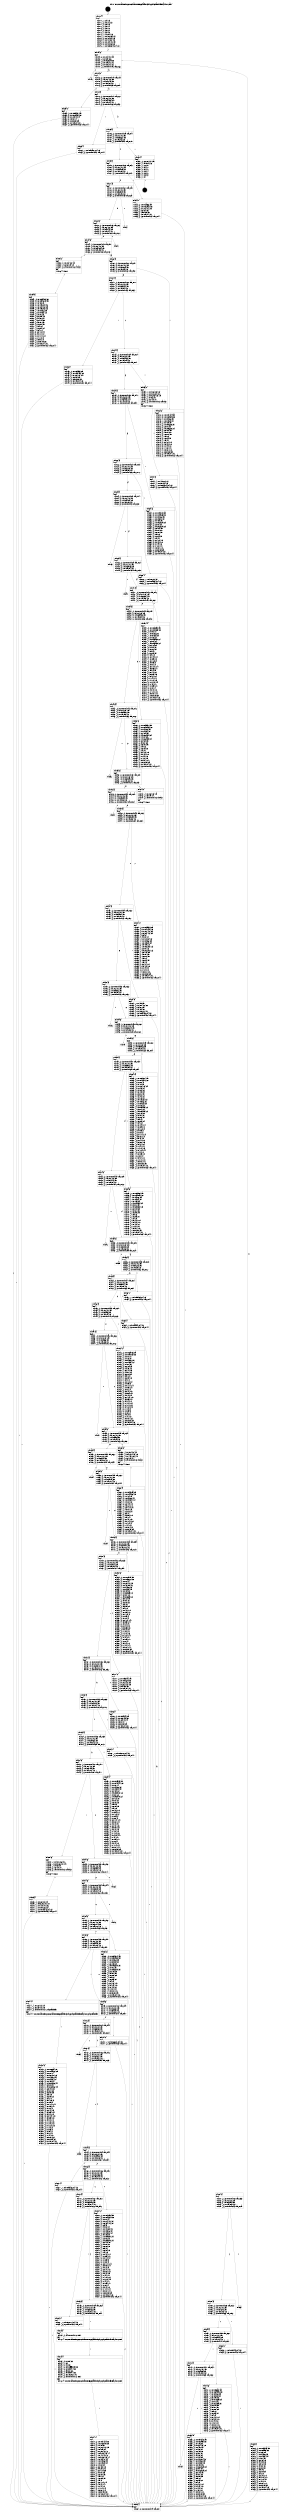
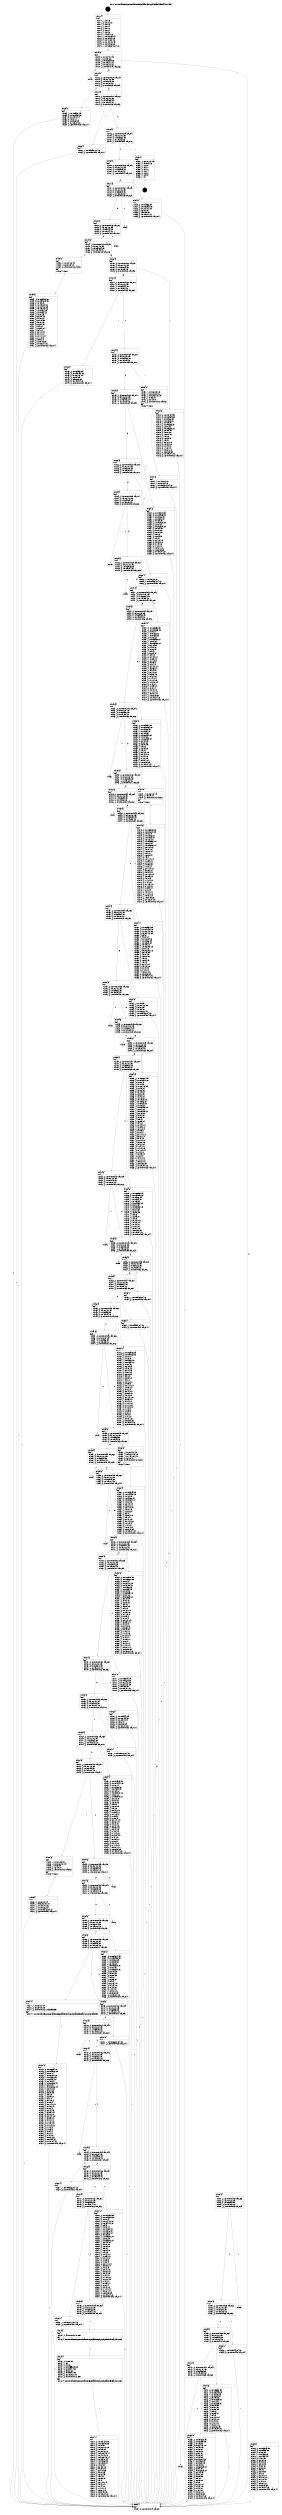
none -> (150, 864)
